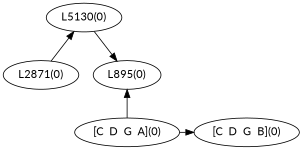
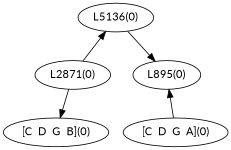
(84, 18) -> (116, 18)
(183, 132) -> (66, 100)
